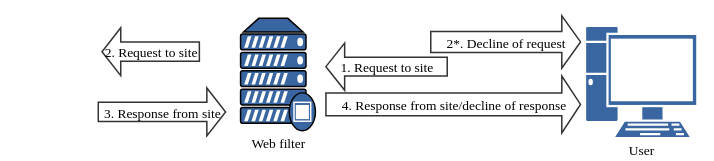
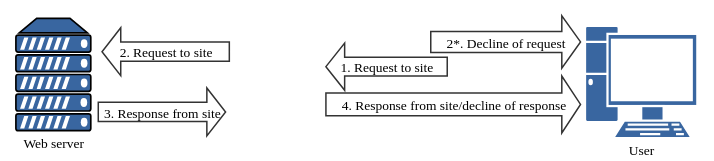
(150, 52) -> (165, 52)
none -> (53, 75)
(278, 75) -> none
